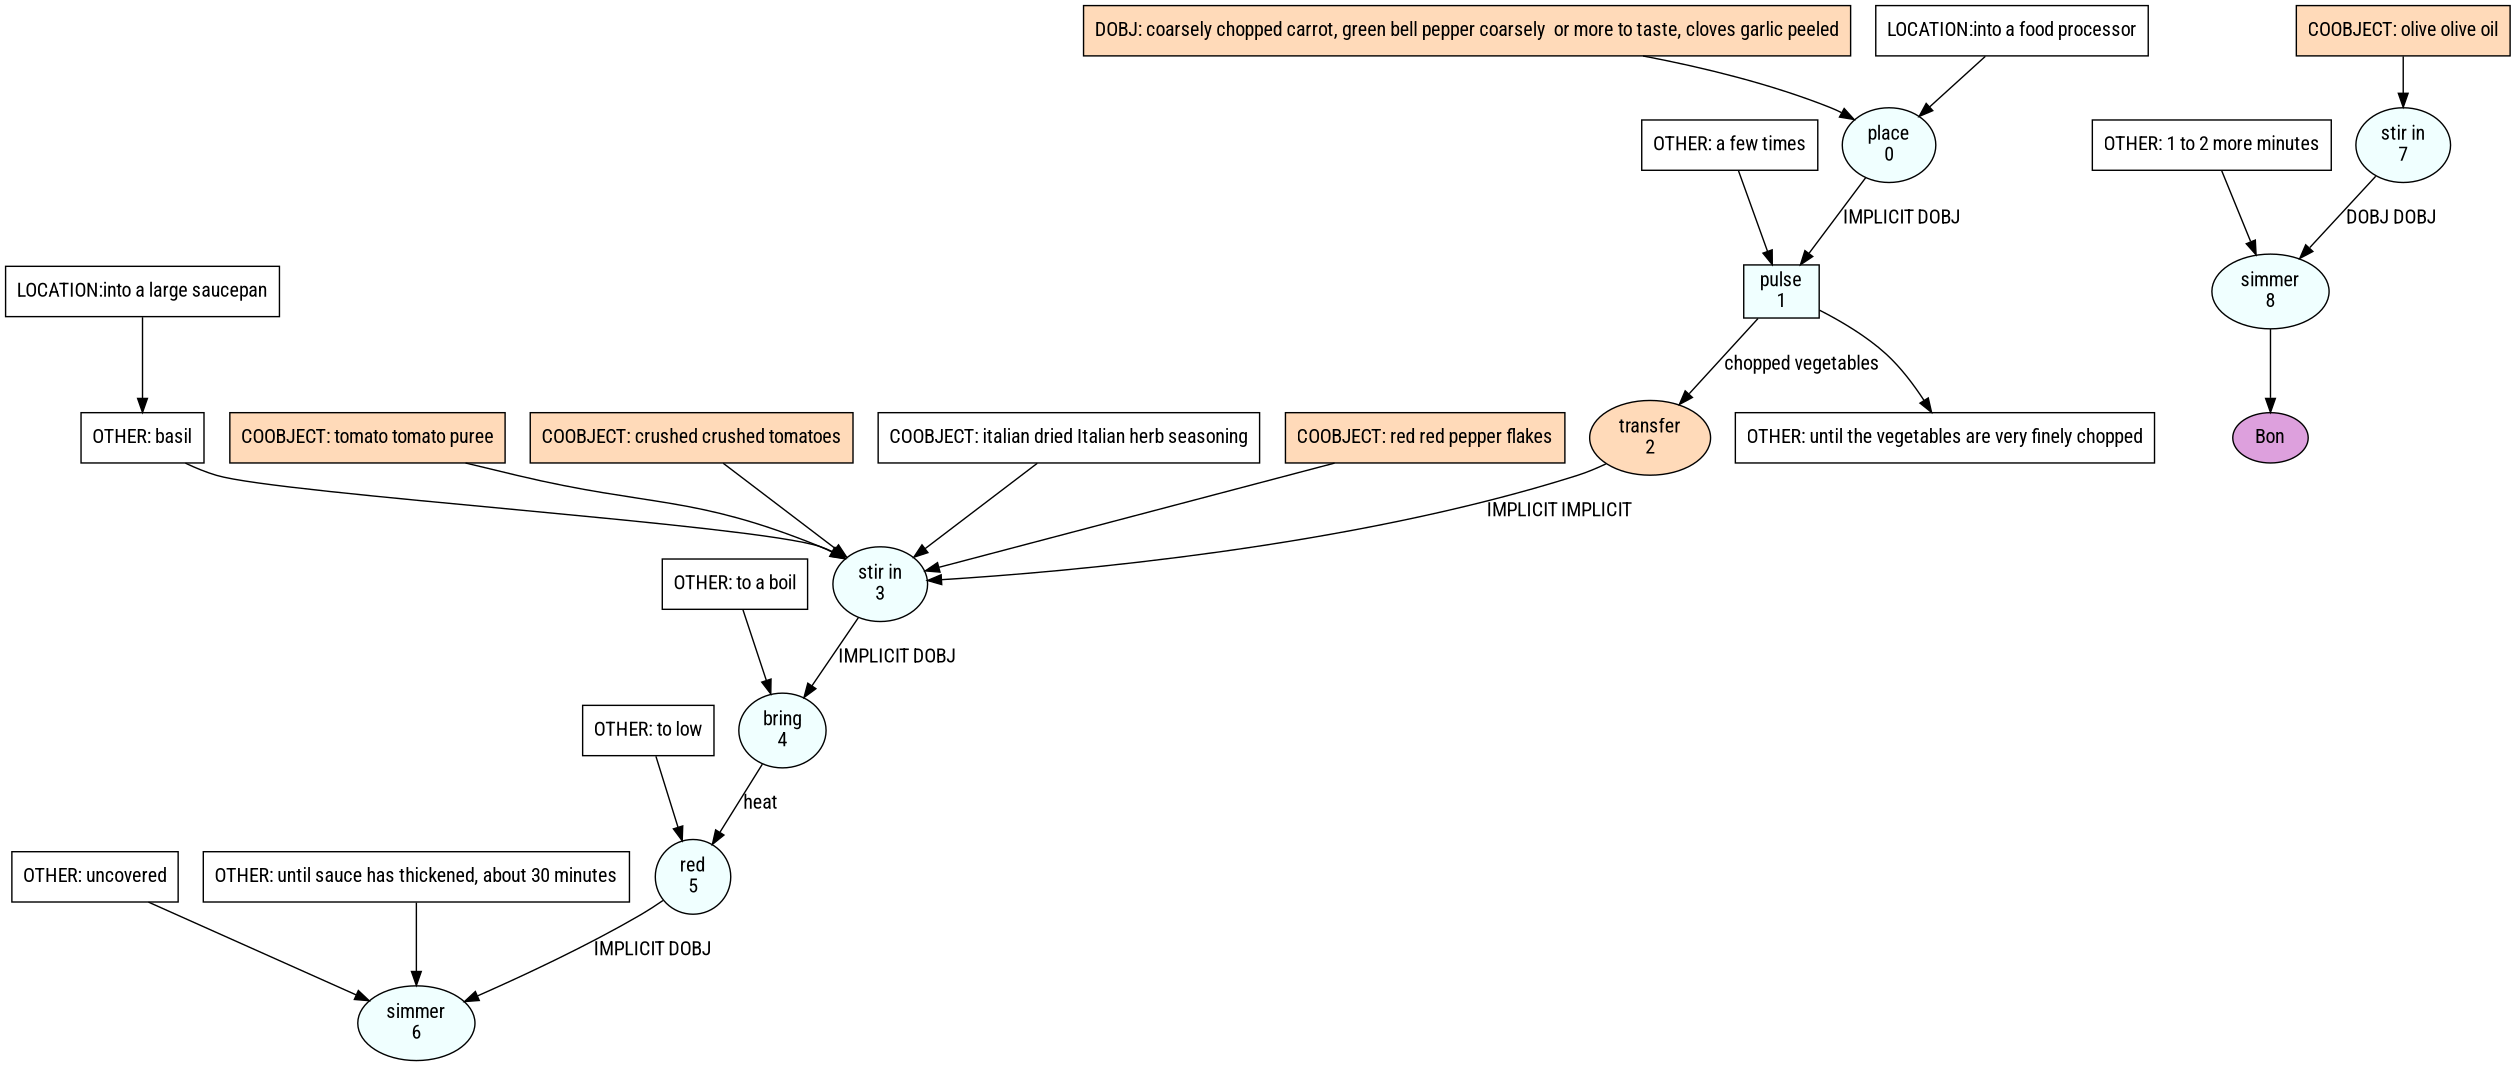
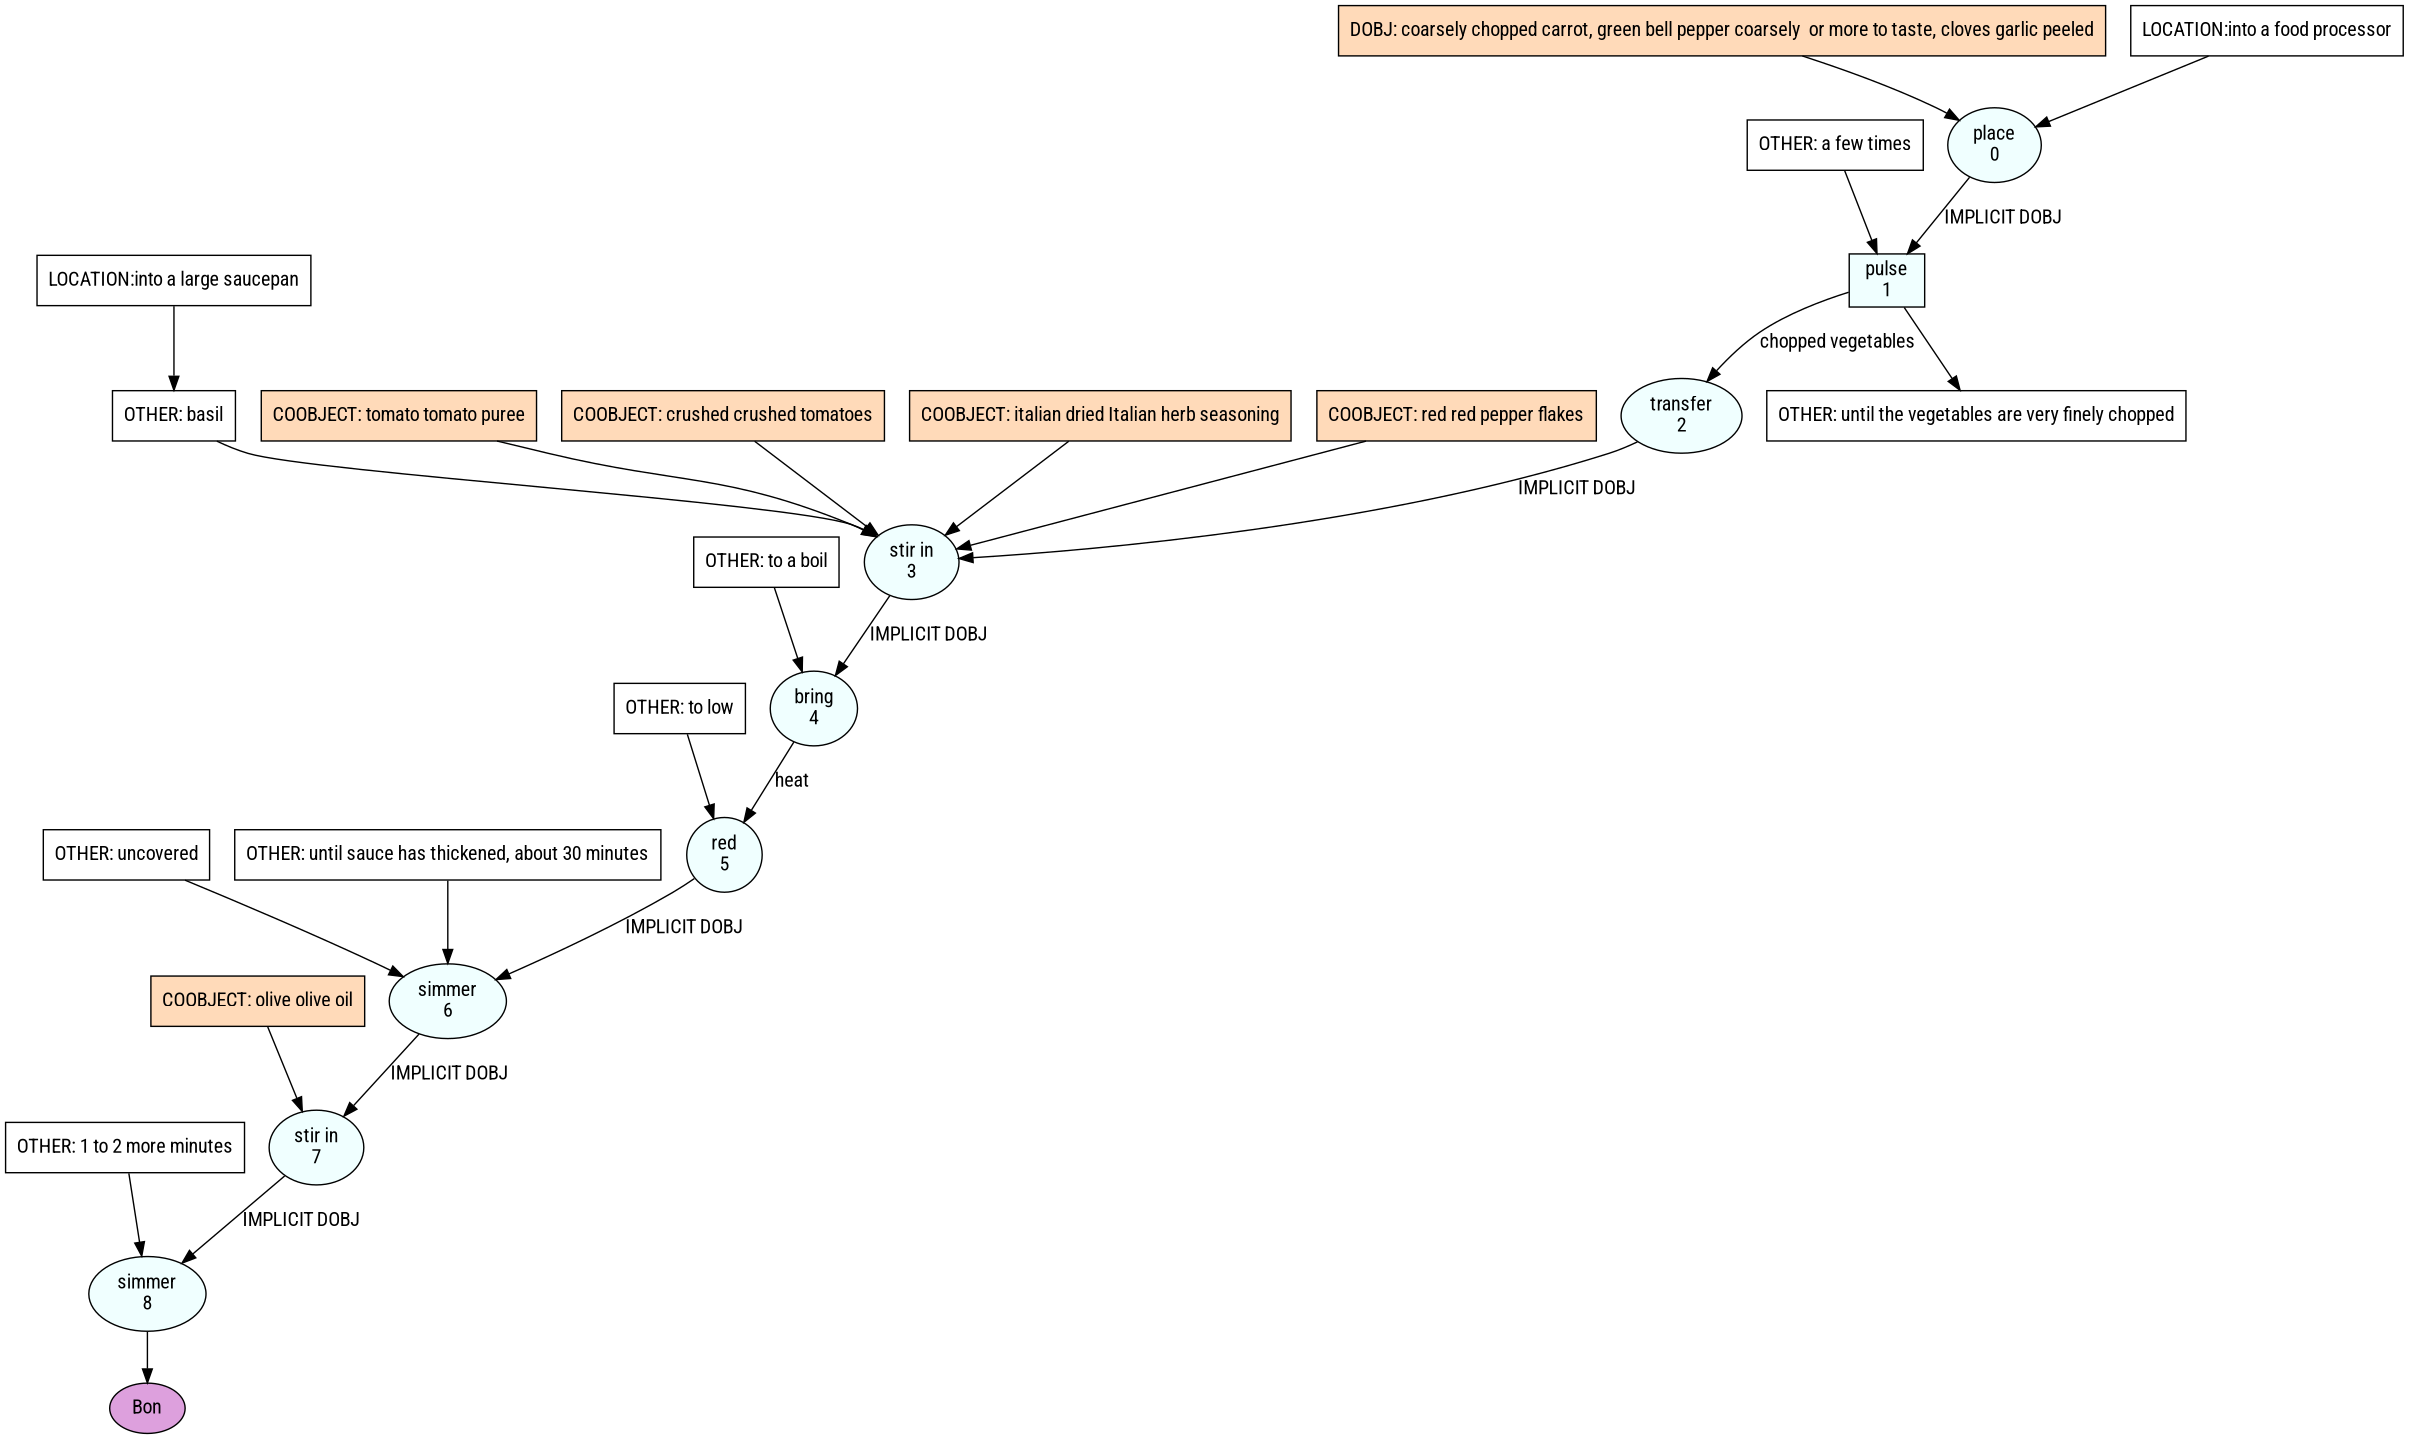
(2391, 218) -> (302, 1221)
(1069, 438) -> (1100, 416)
(1650, 438) -> (1682, 416)
(1560, 511) -> (1577, 489)
none -> (386, 1070)
